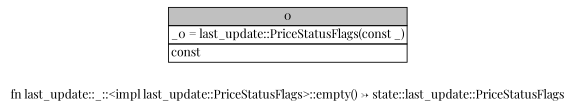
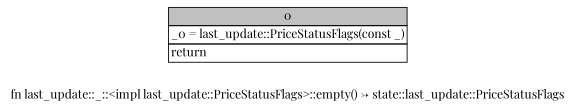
(186, 53) -> (189, 53)
